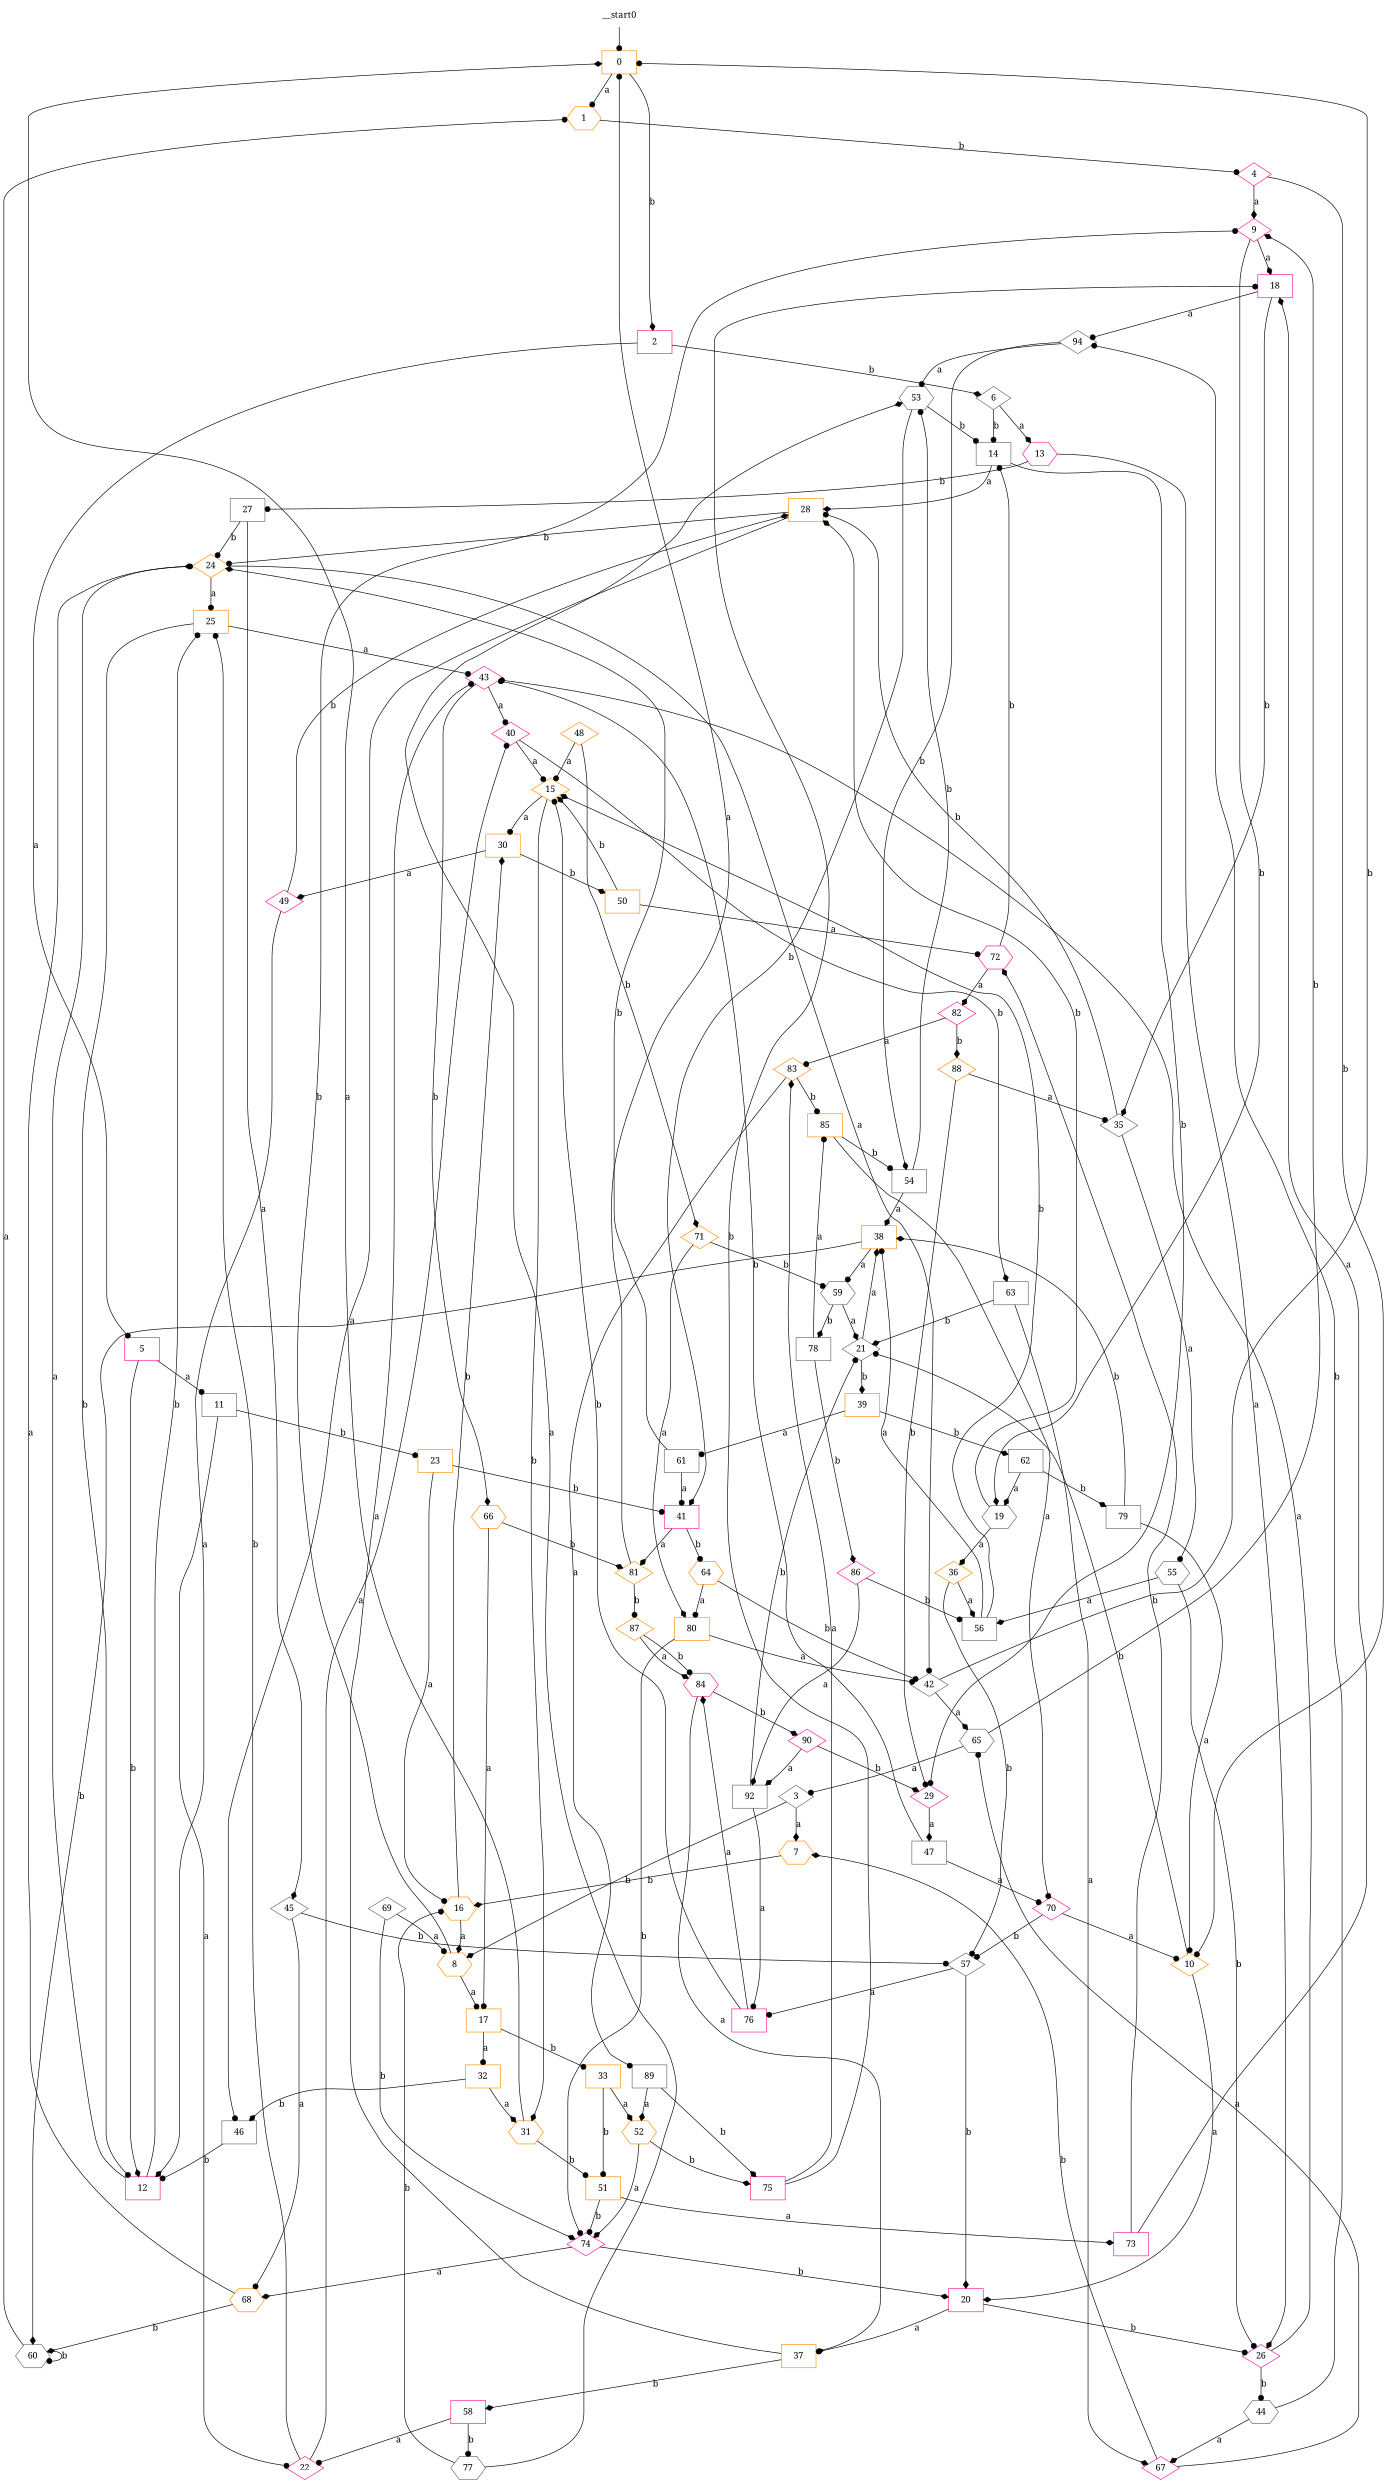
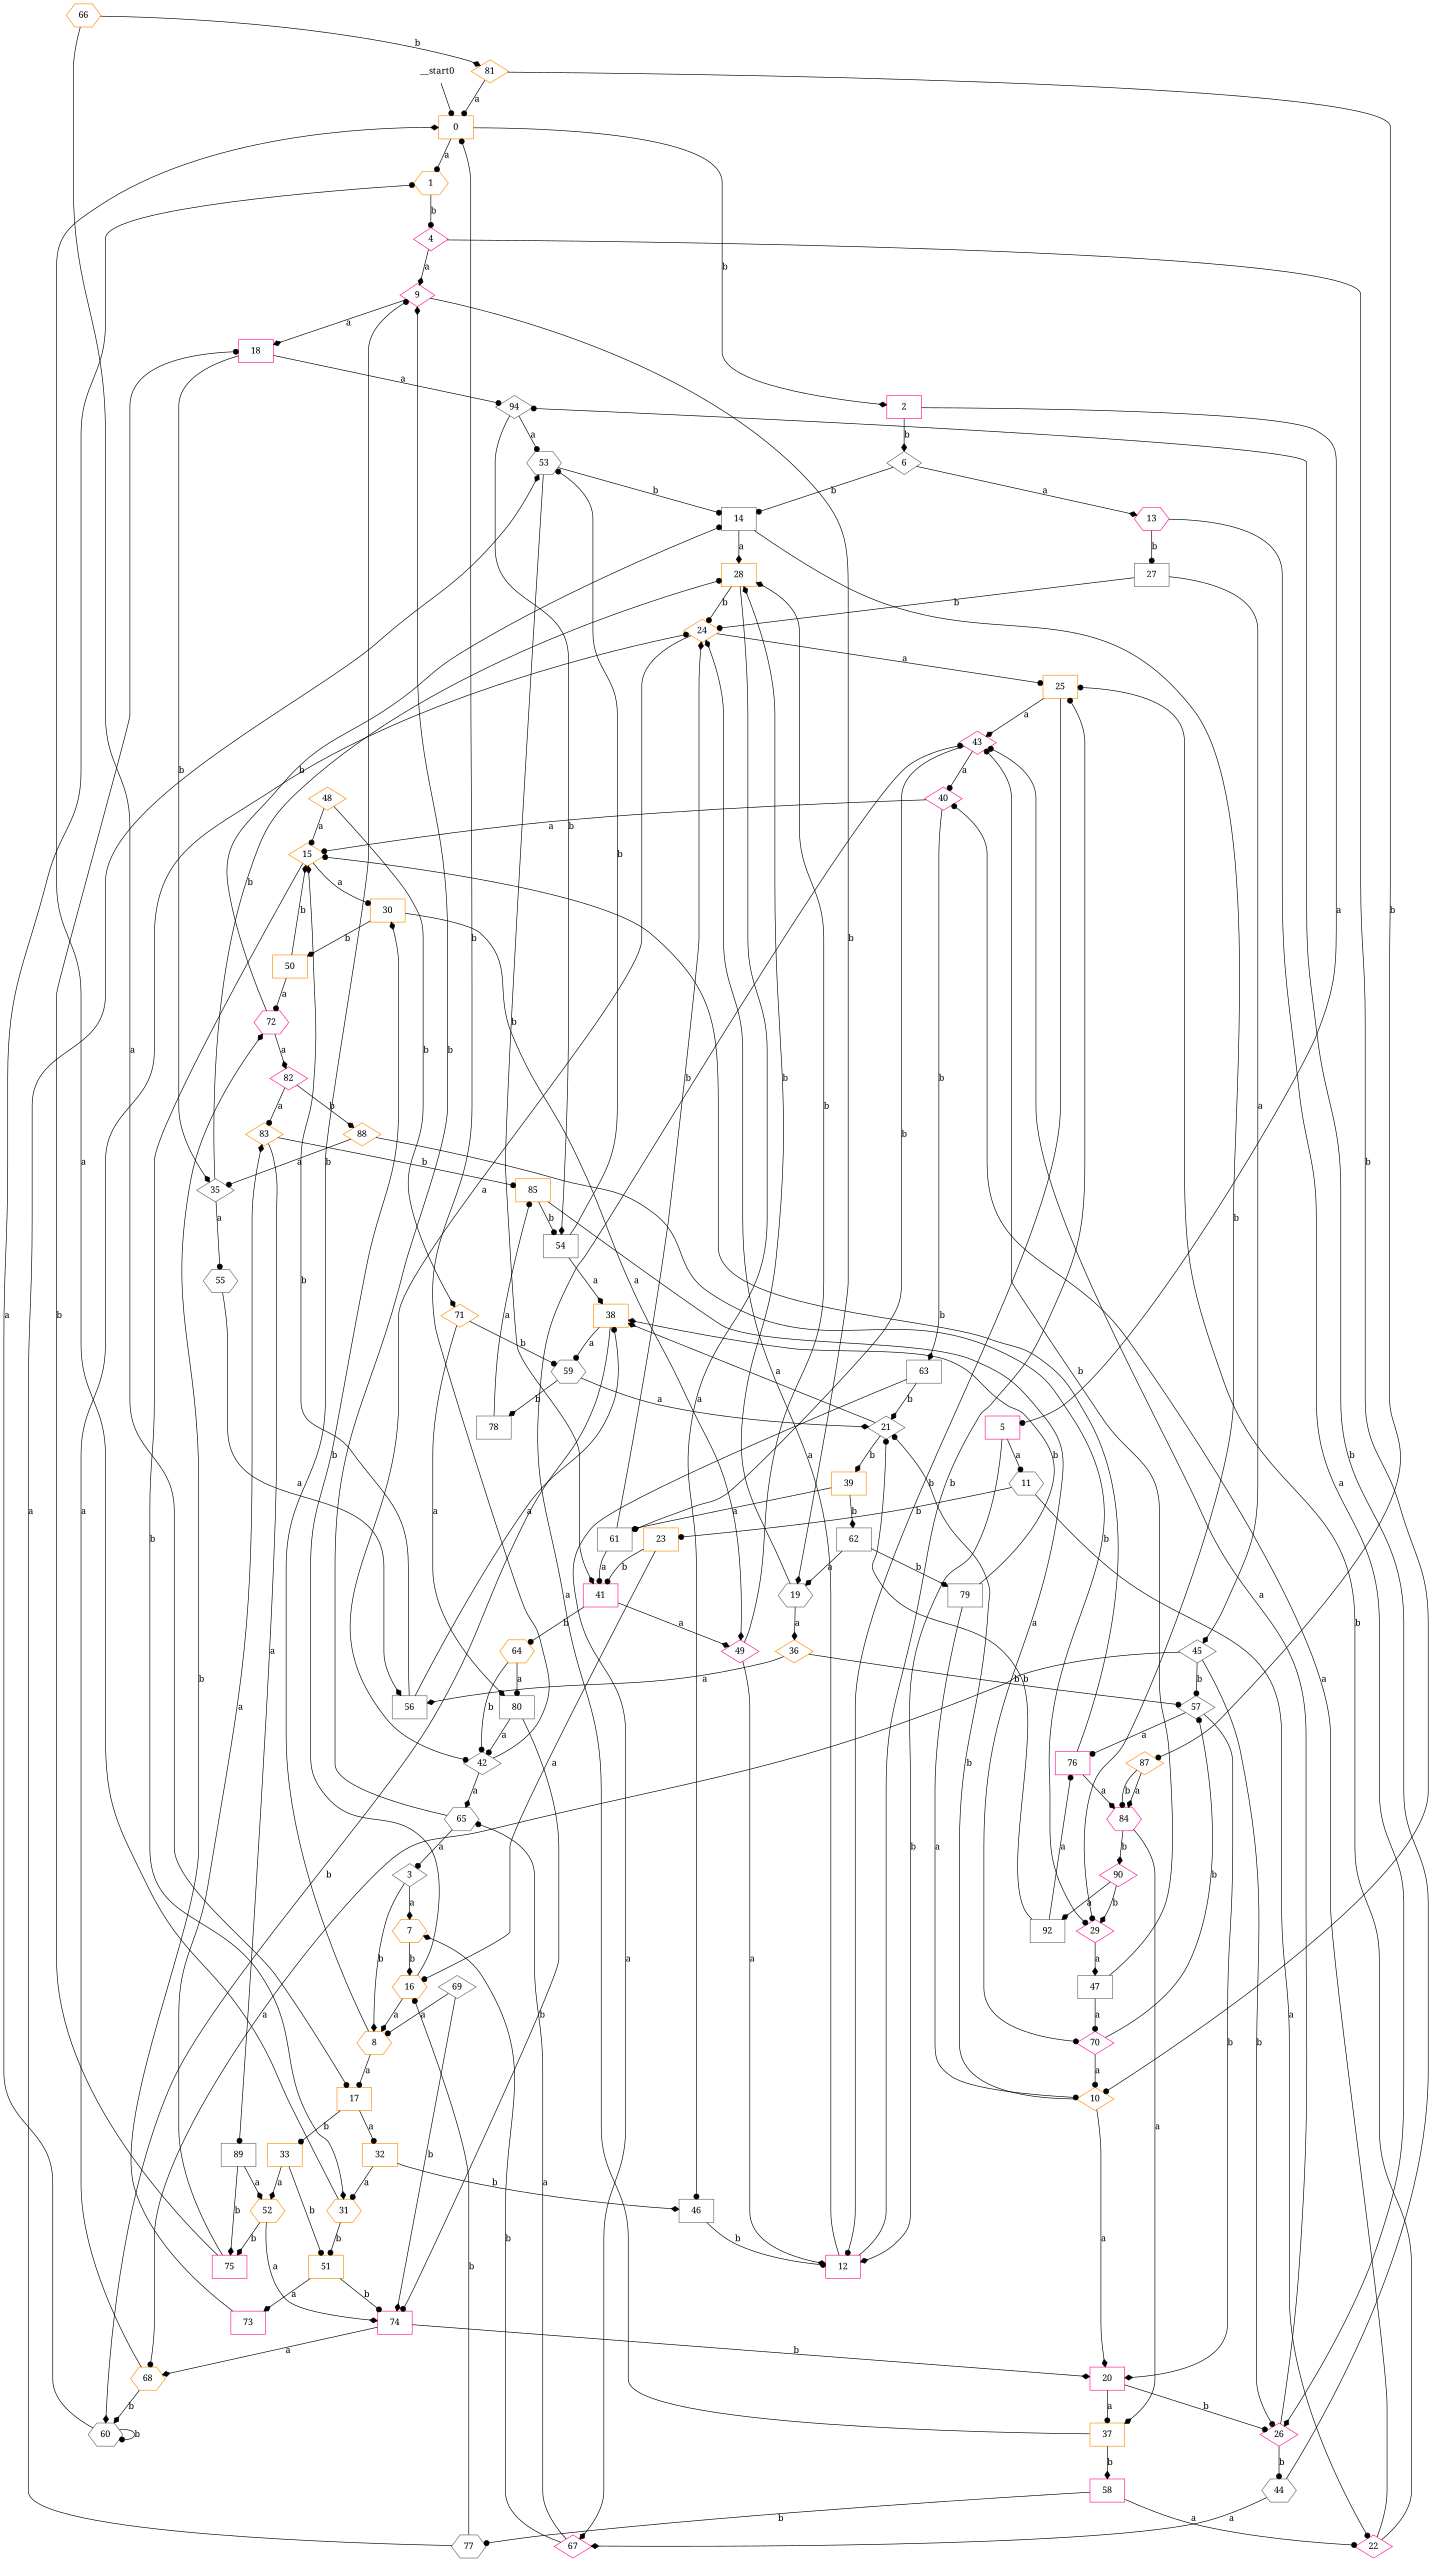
(347, 650) -> (1018, 715)
(433, 1088) -> (902, 1183)
(1356, 1295) -> none
(219, 1405) -> (1026, 1484)
(661, 1542) -> (670, 1623)
(856, 1573) -> none
(692, 1629) -> (517, 1707)
(1236, 1962) -> (1257, 2038)
(499, 2103) -> (364, 2181)
(586, 2244) -> (395, 2323)
